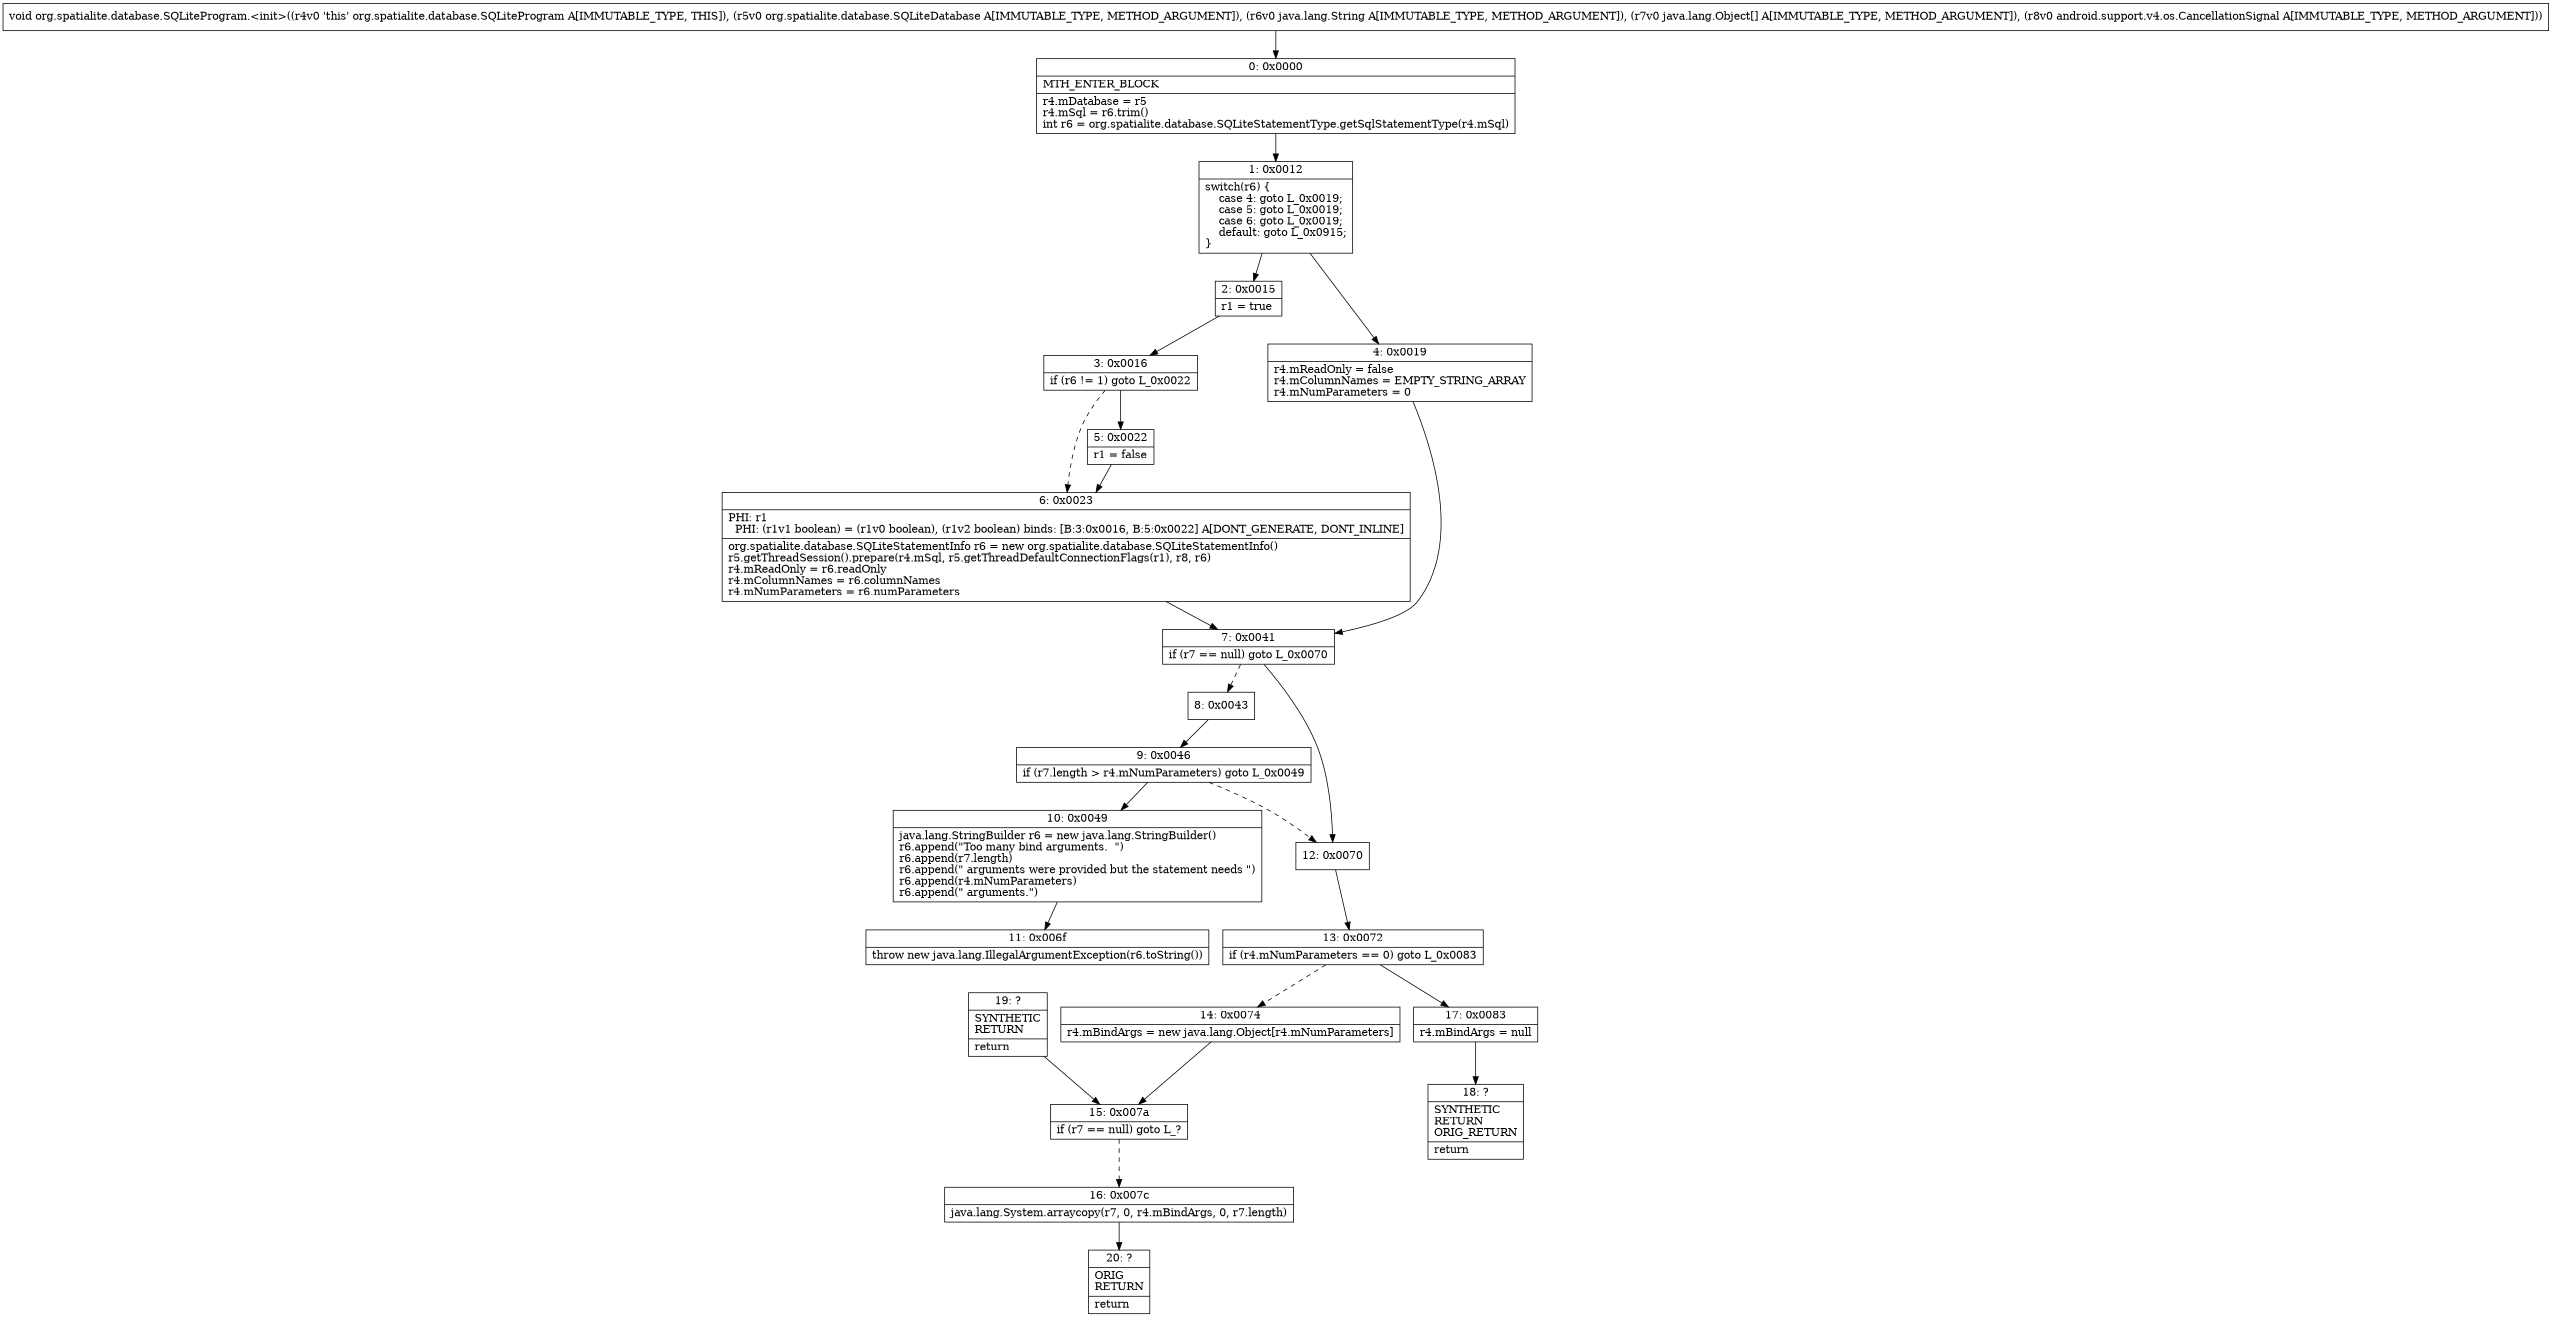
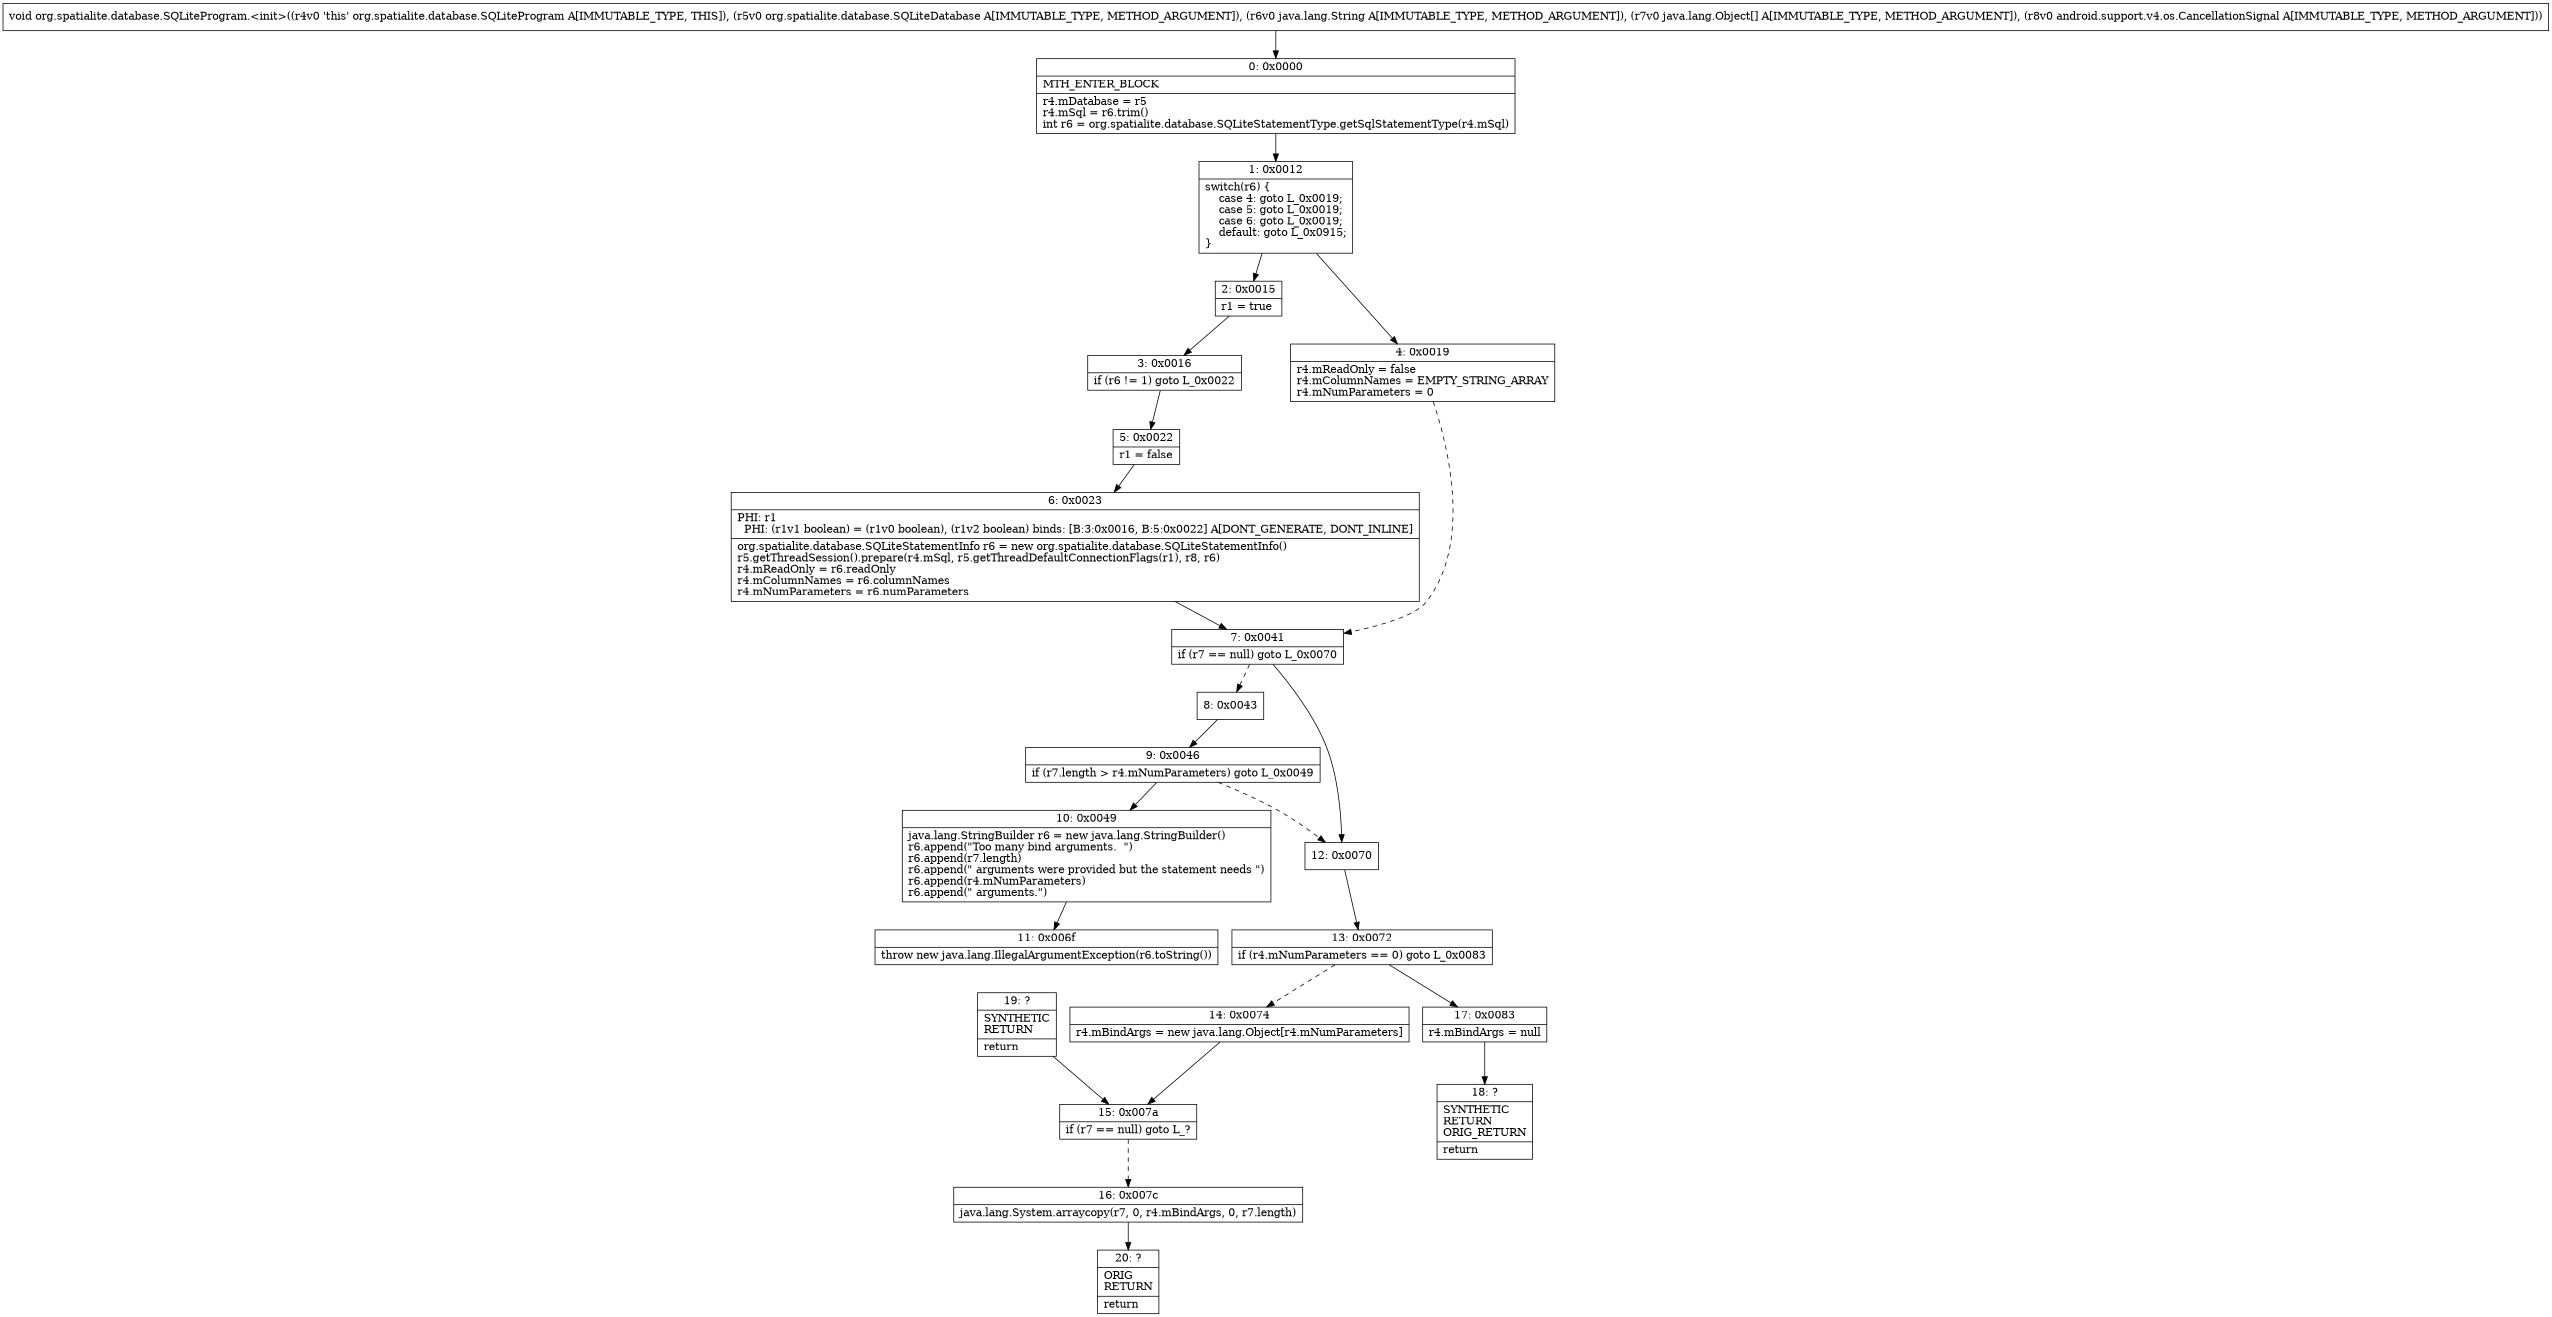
(1079, 434) -> none
(1439, 543) -> (1450, 544)
